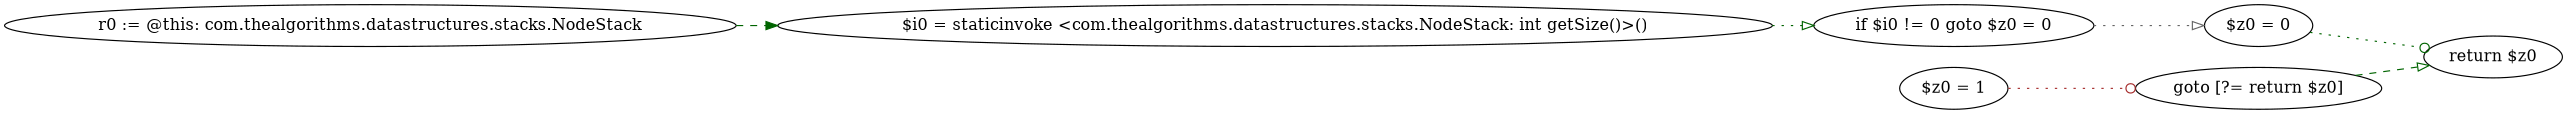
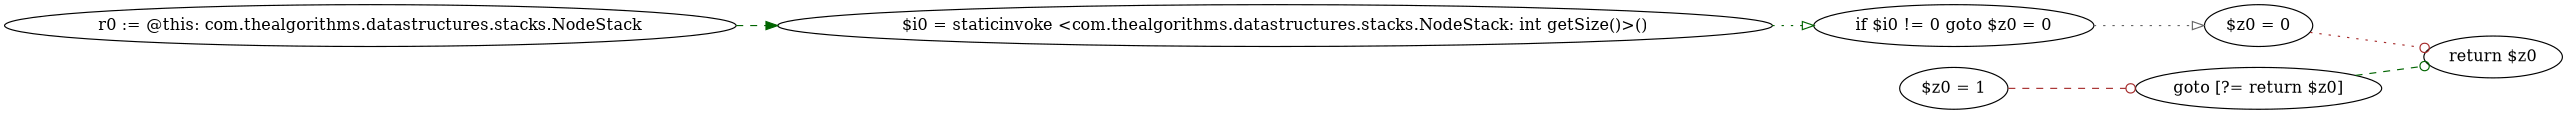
(2365, 40) -> (2365, 40)
(2386, 71) -> (2388, 71)
(2067, 88) -> (2067, 88)
